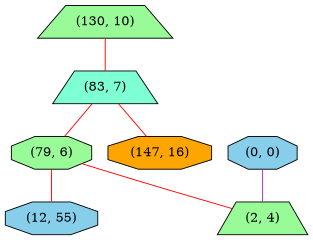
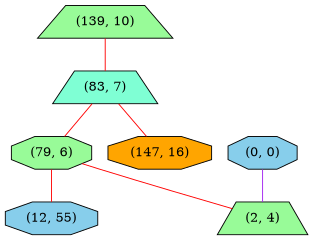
(105, 22) -> (105, 22)
